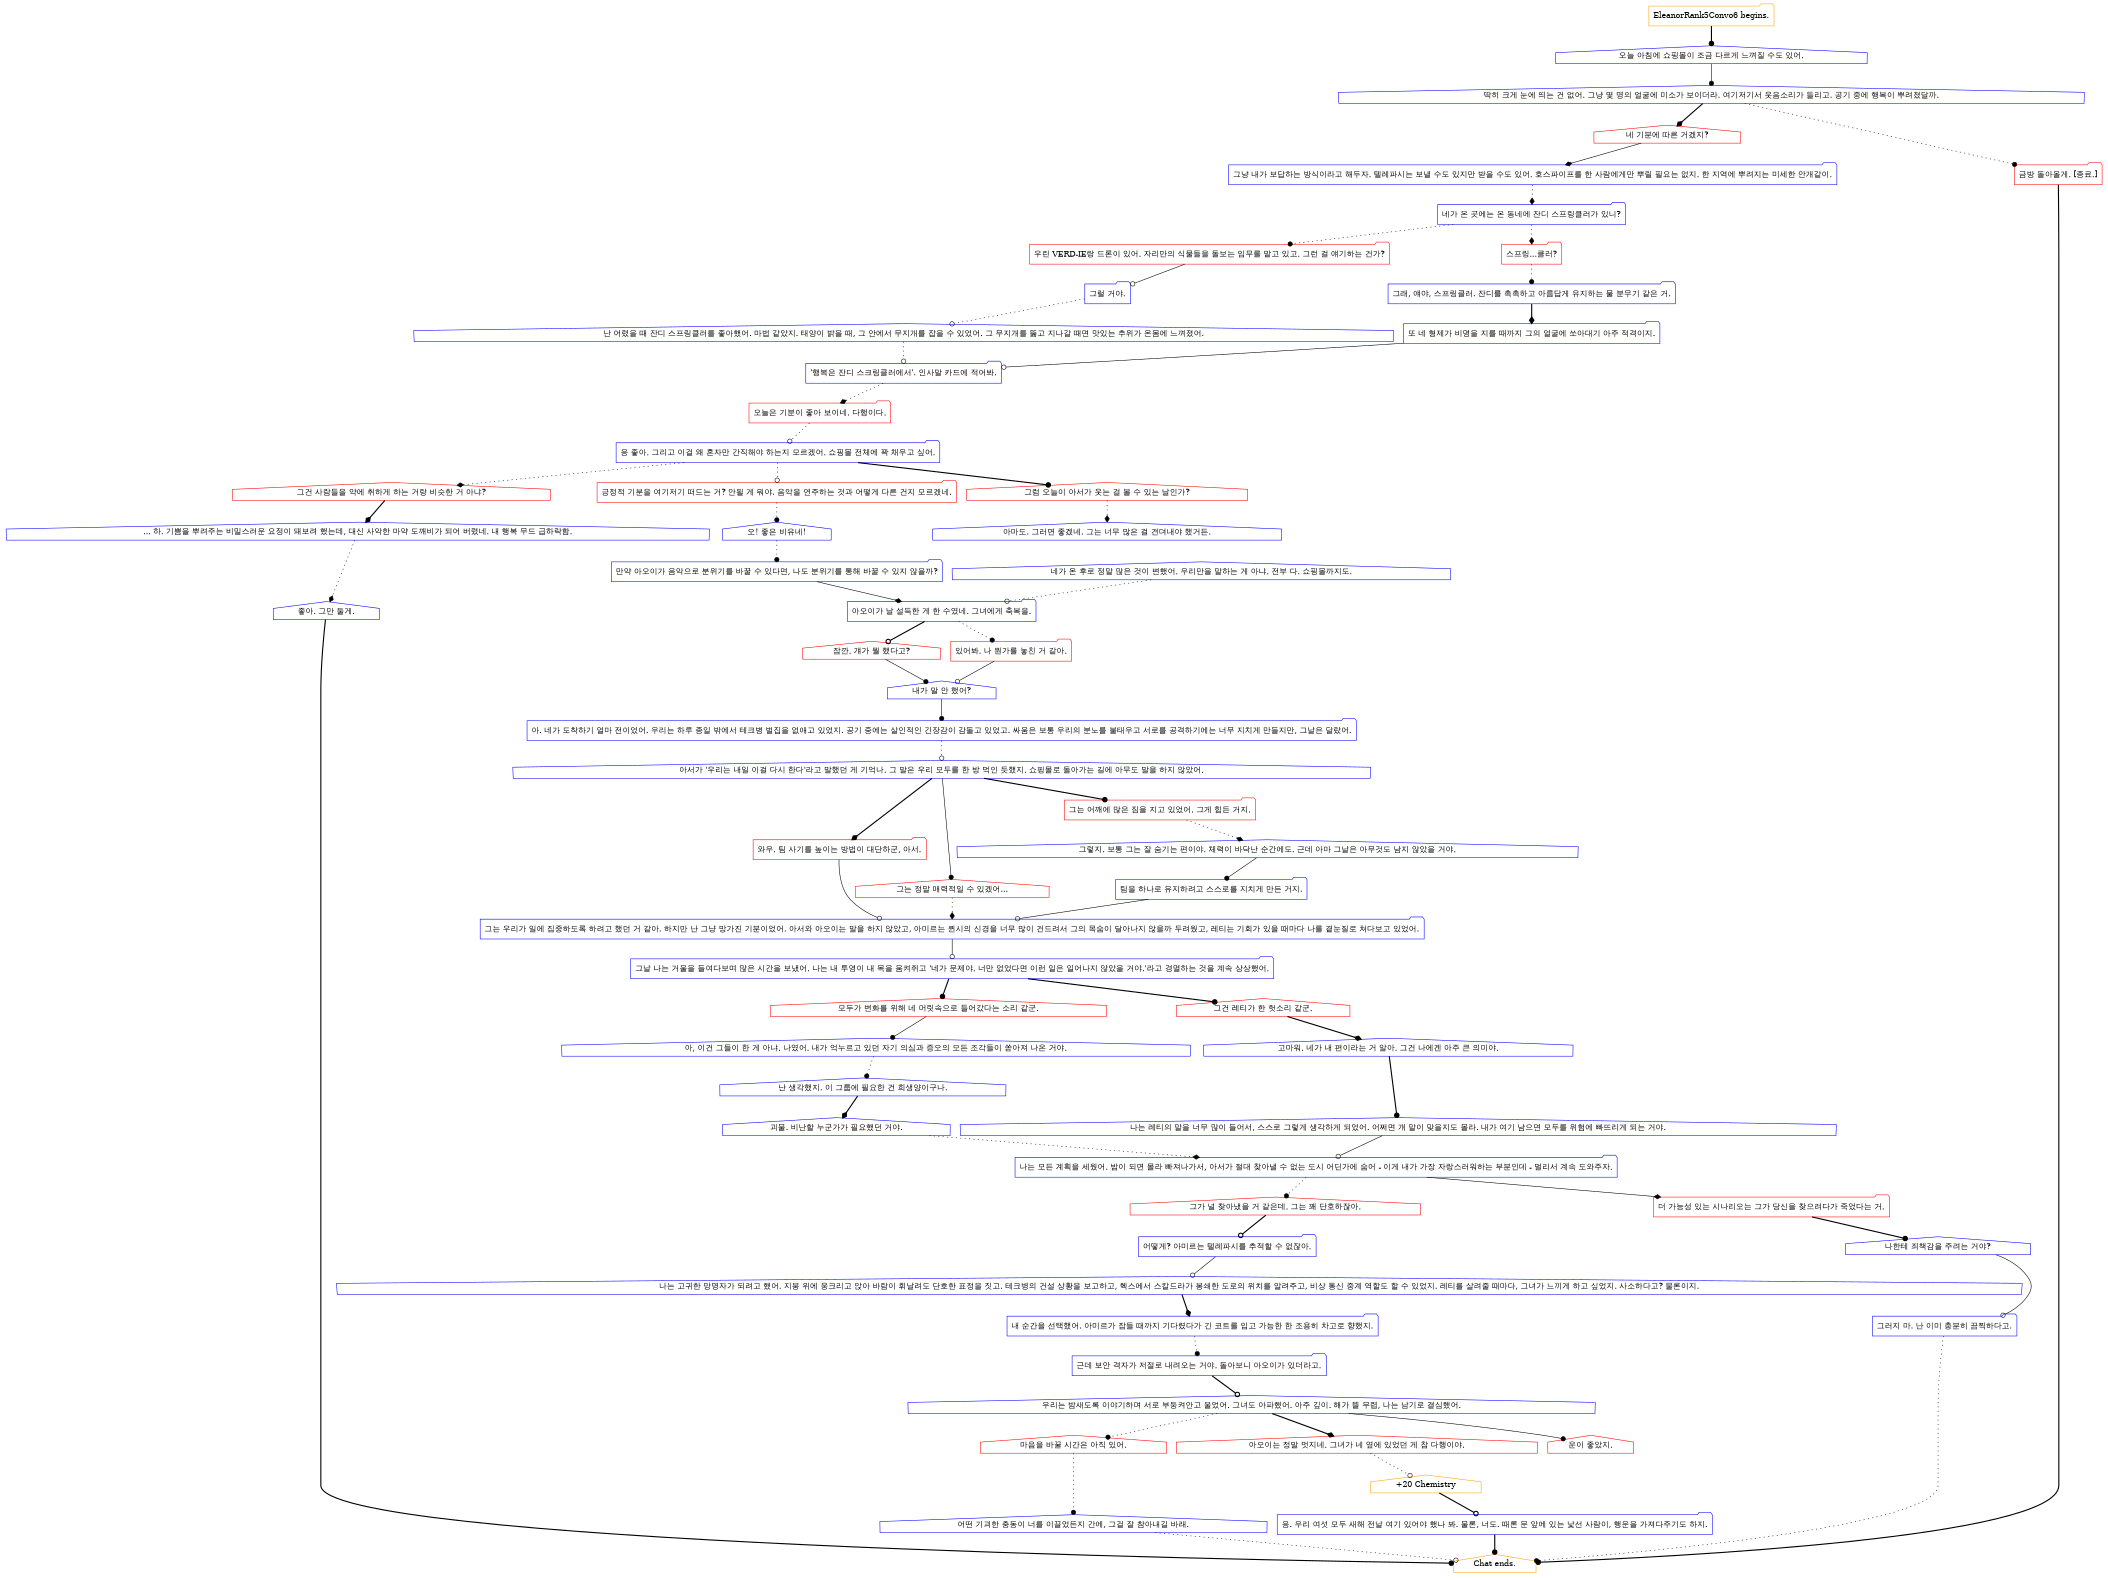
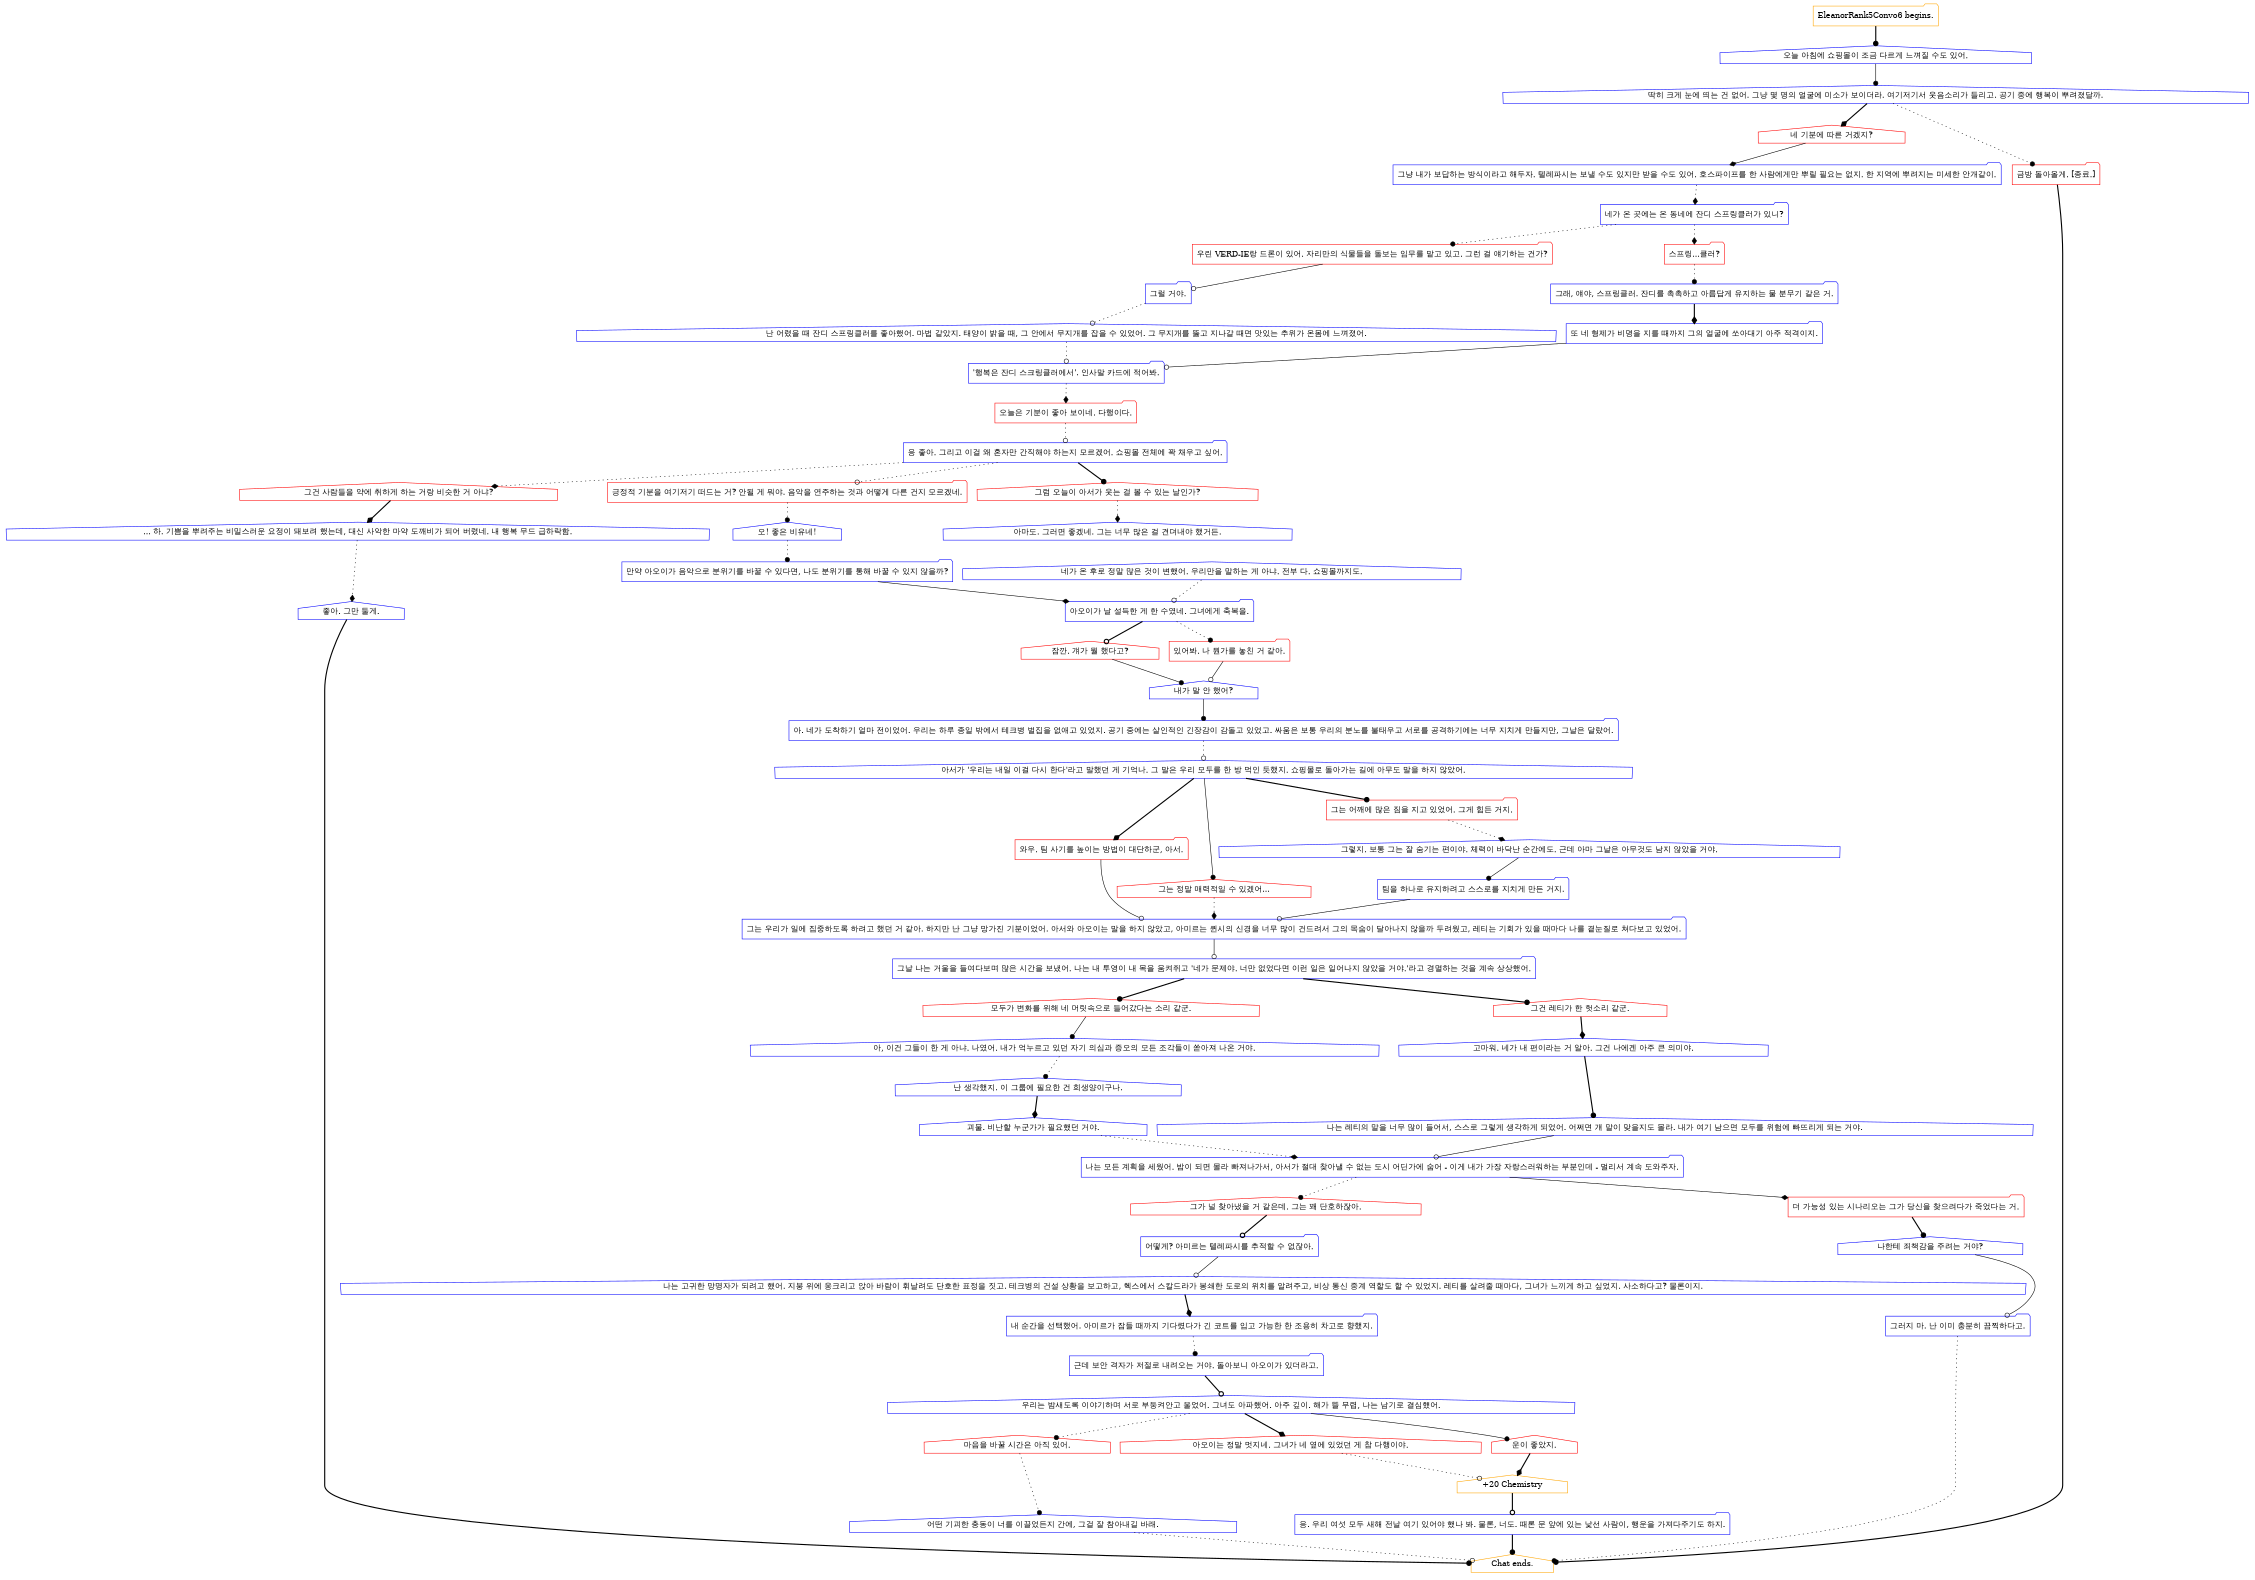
none -> (1525, 1461)
